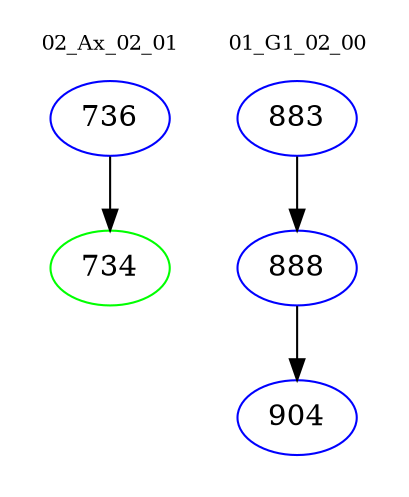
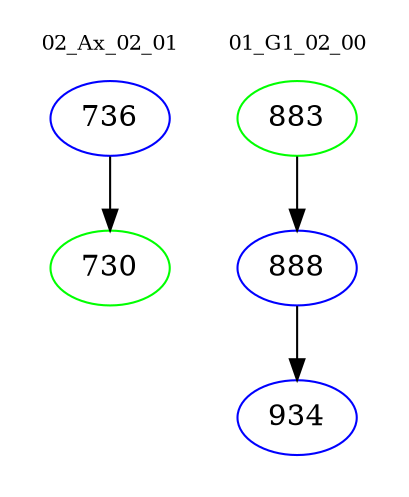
(297, 118) -> (297, 118)
(110, 268) -> (110, 268)
(297, 418) -> (297, 418)
